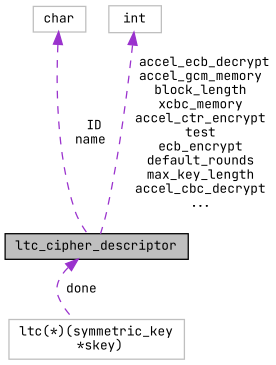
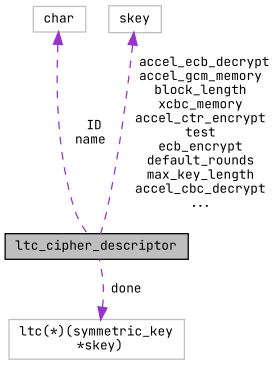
(135, 19) -> (135, 19)
(58, 295) -> (103, 283)
